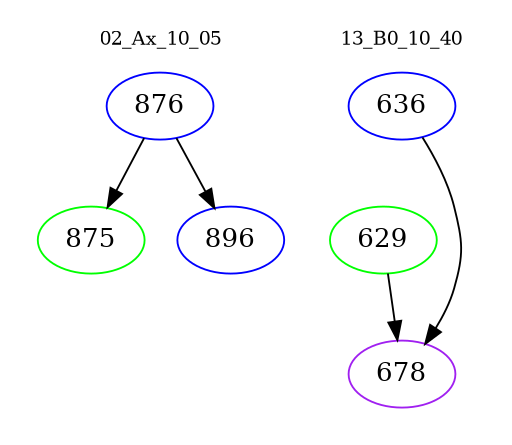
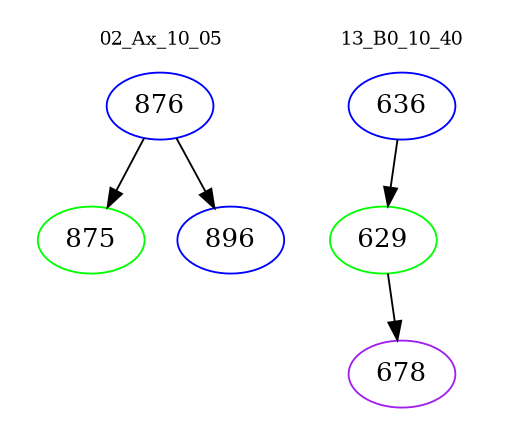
(460, 232) -> (394, 163)
